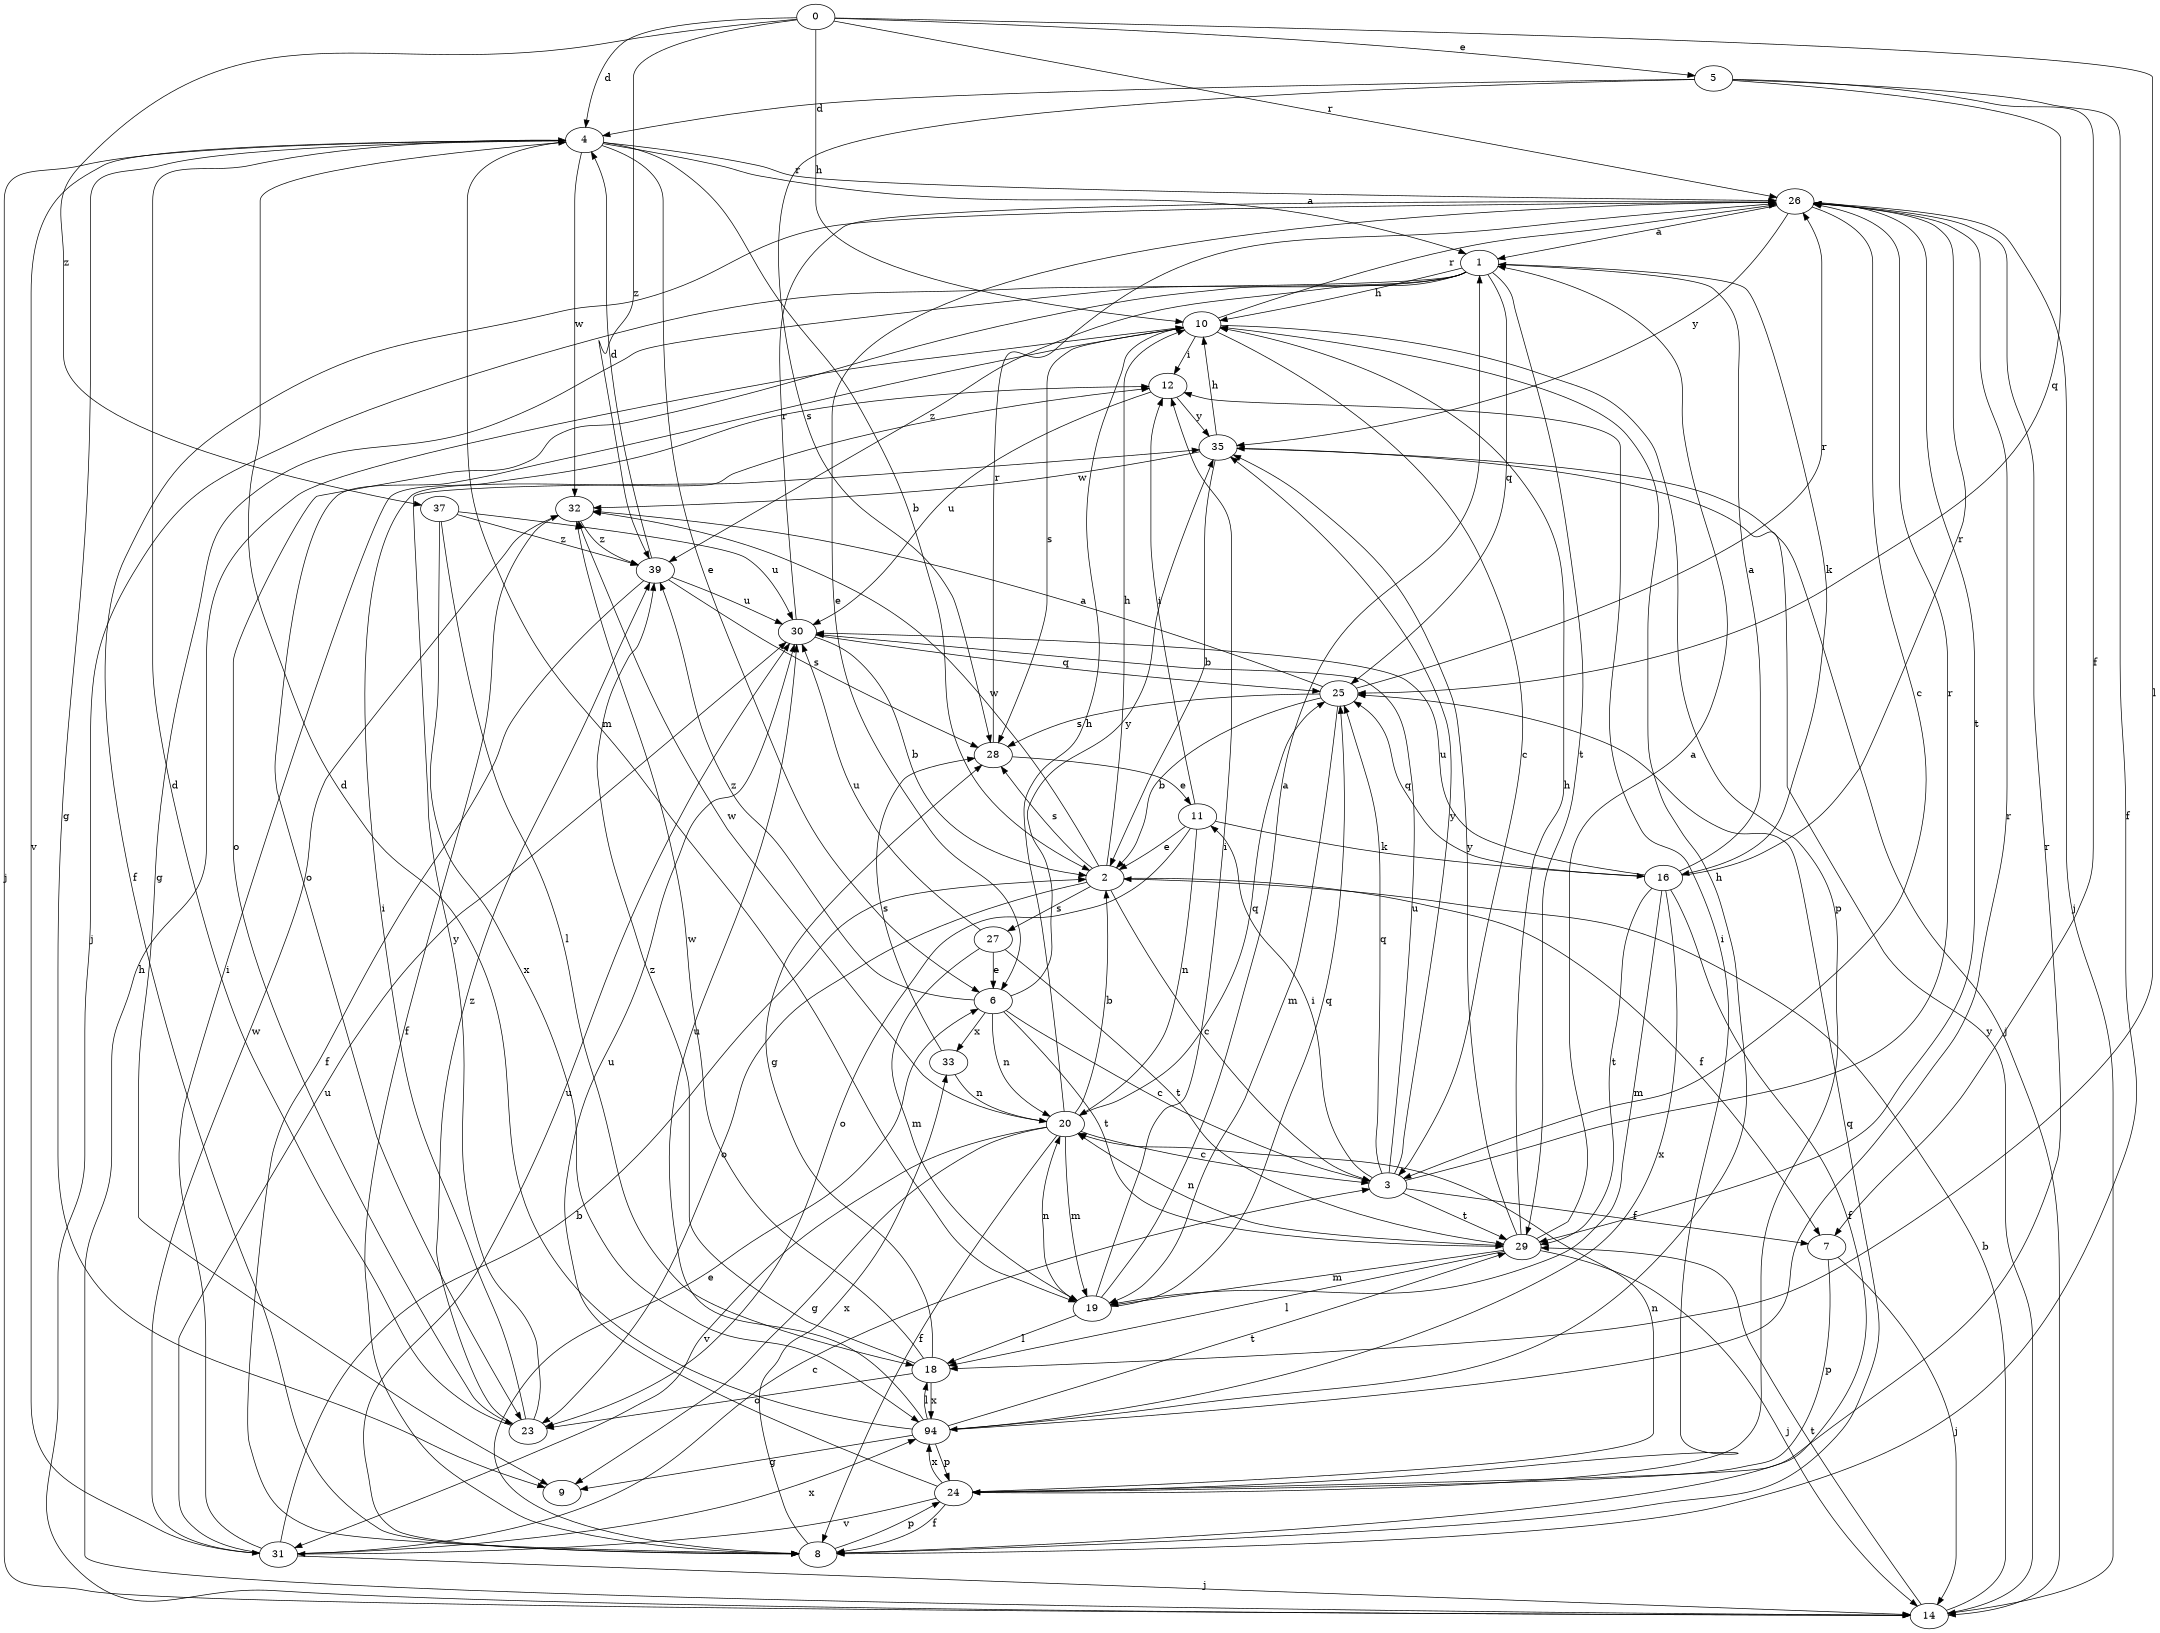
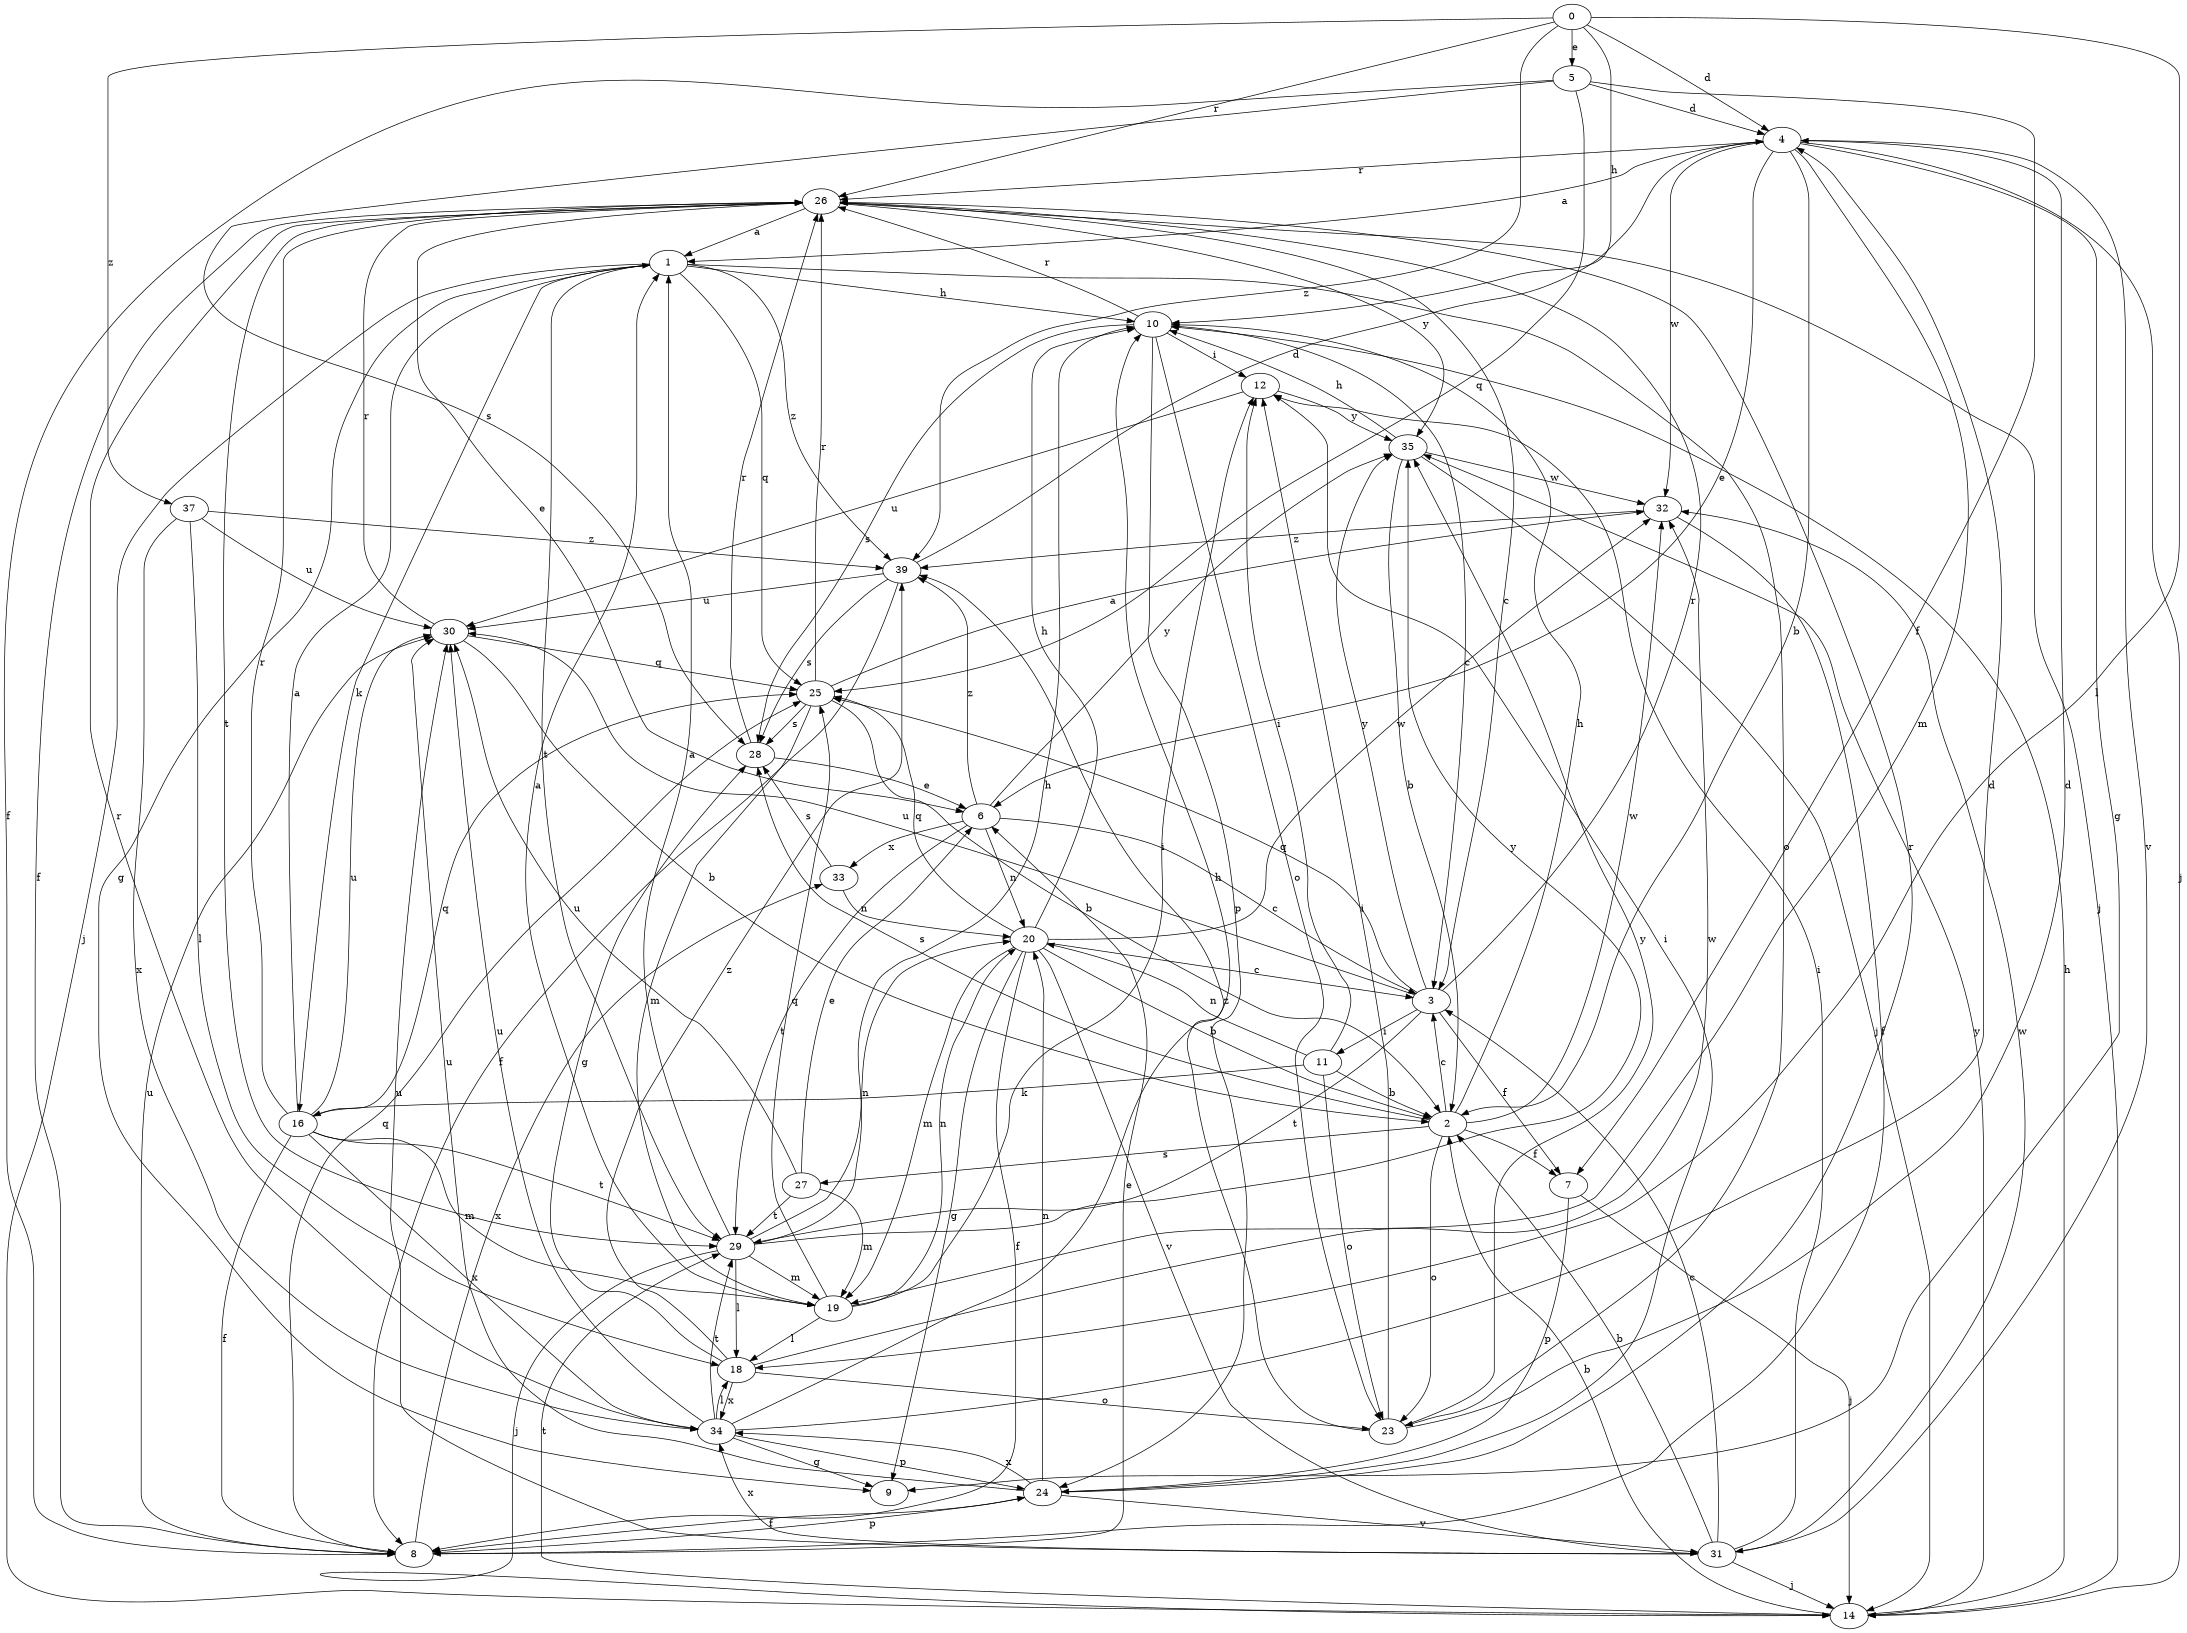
(1104, 766) -> (869, 774)
(1167, 847) -> (1392, 1093)
(931, 1432) -> (717, 1432)
